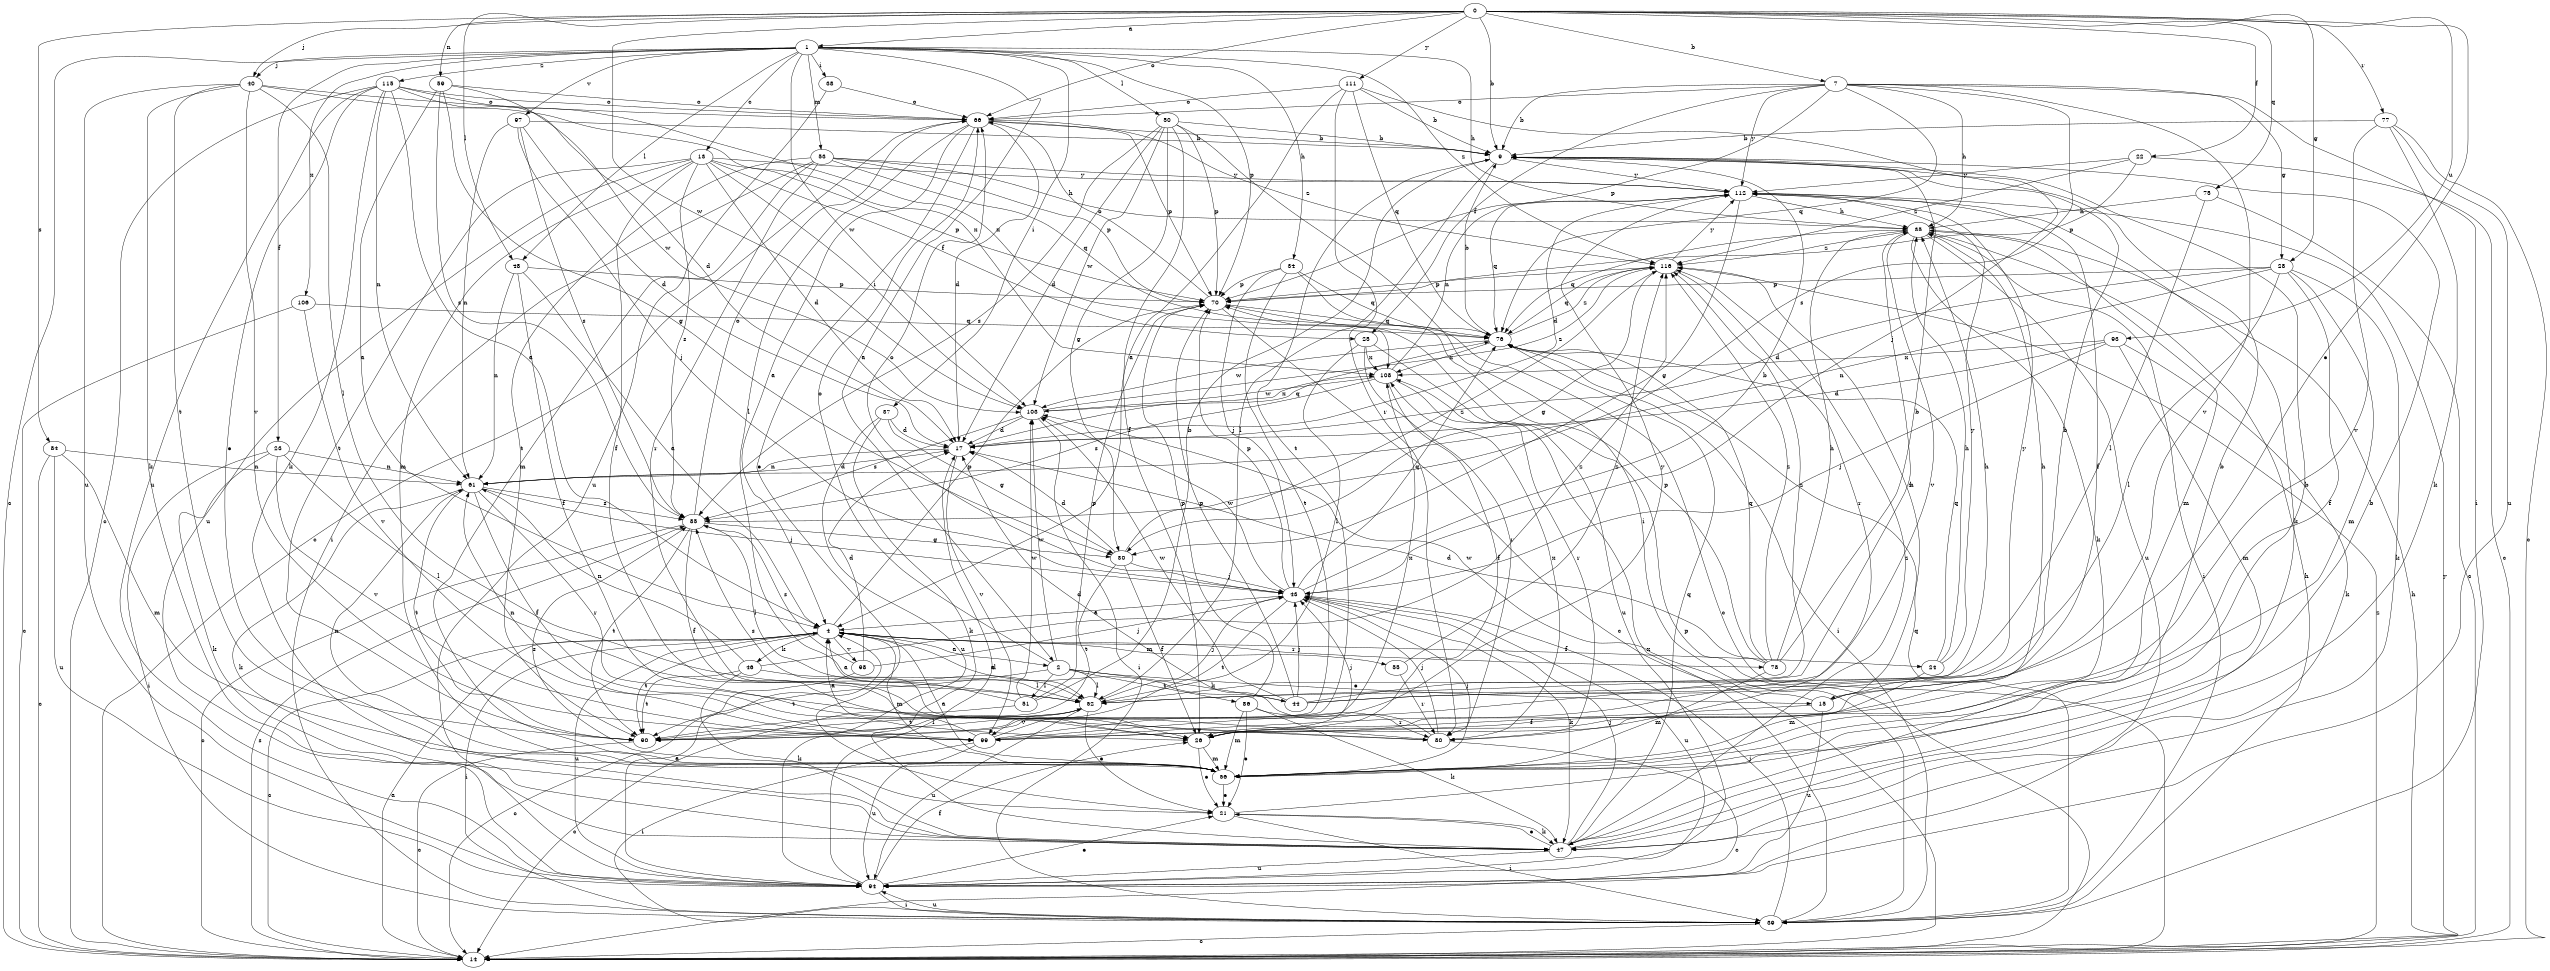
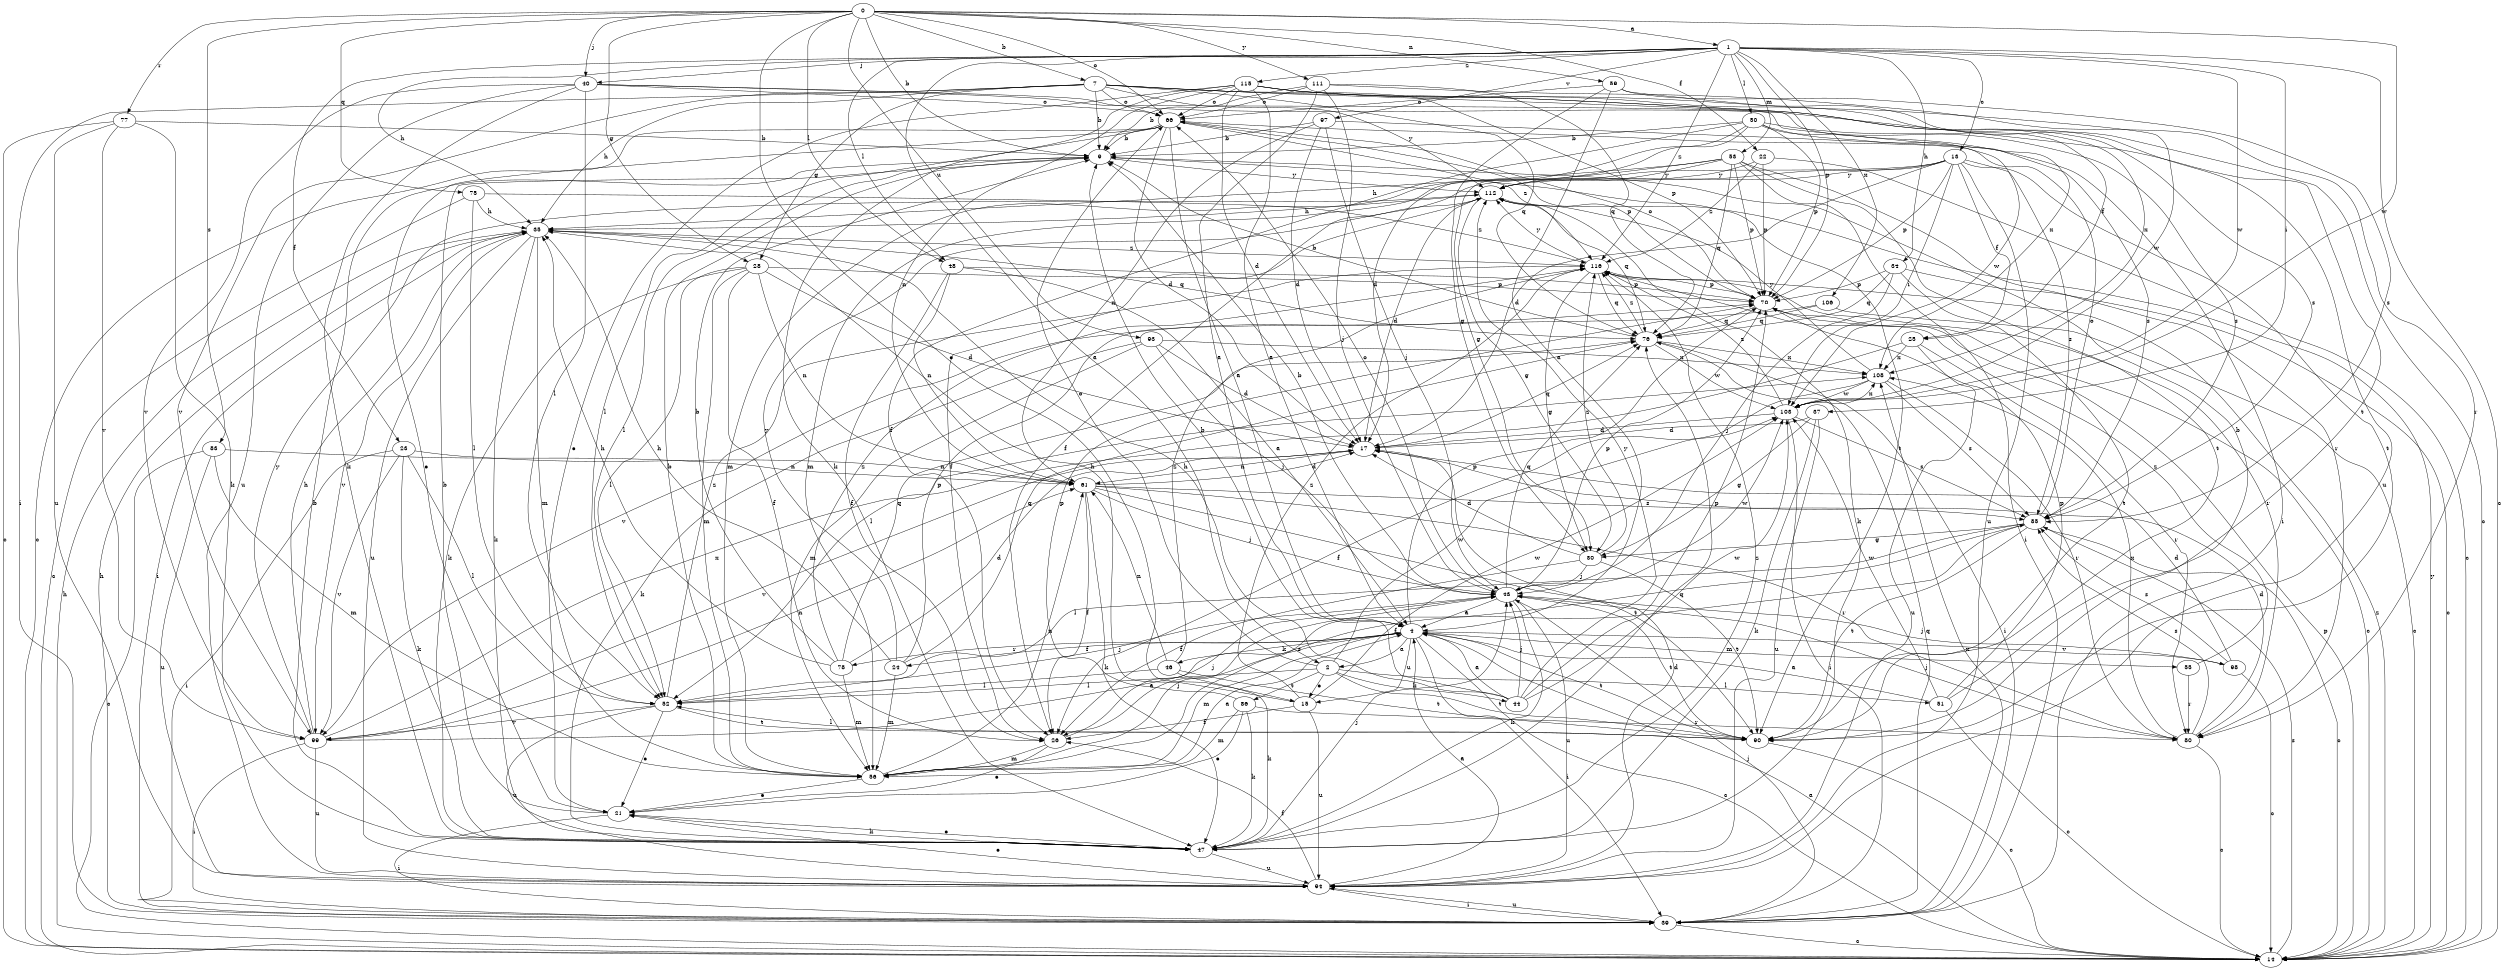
(830, 84) -> none
none -> (981, 199)
(1447, 285) -> (1772, 285)
(1510, 407) -> (1115, 338)
(55, 449) -> (214, 449)
(575, 787) -> (1375, 694)
